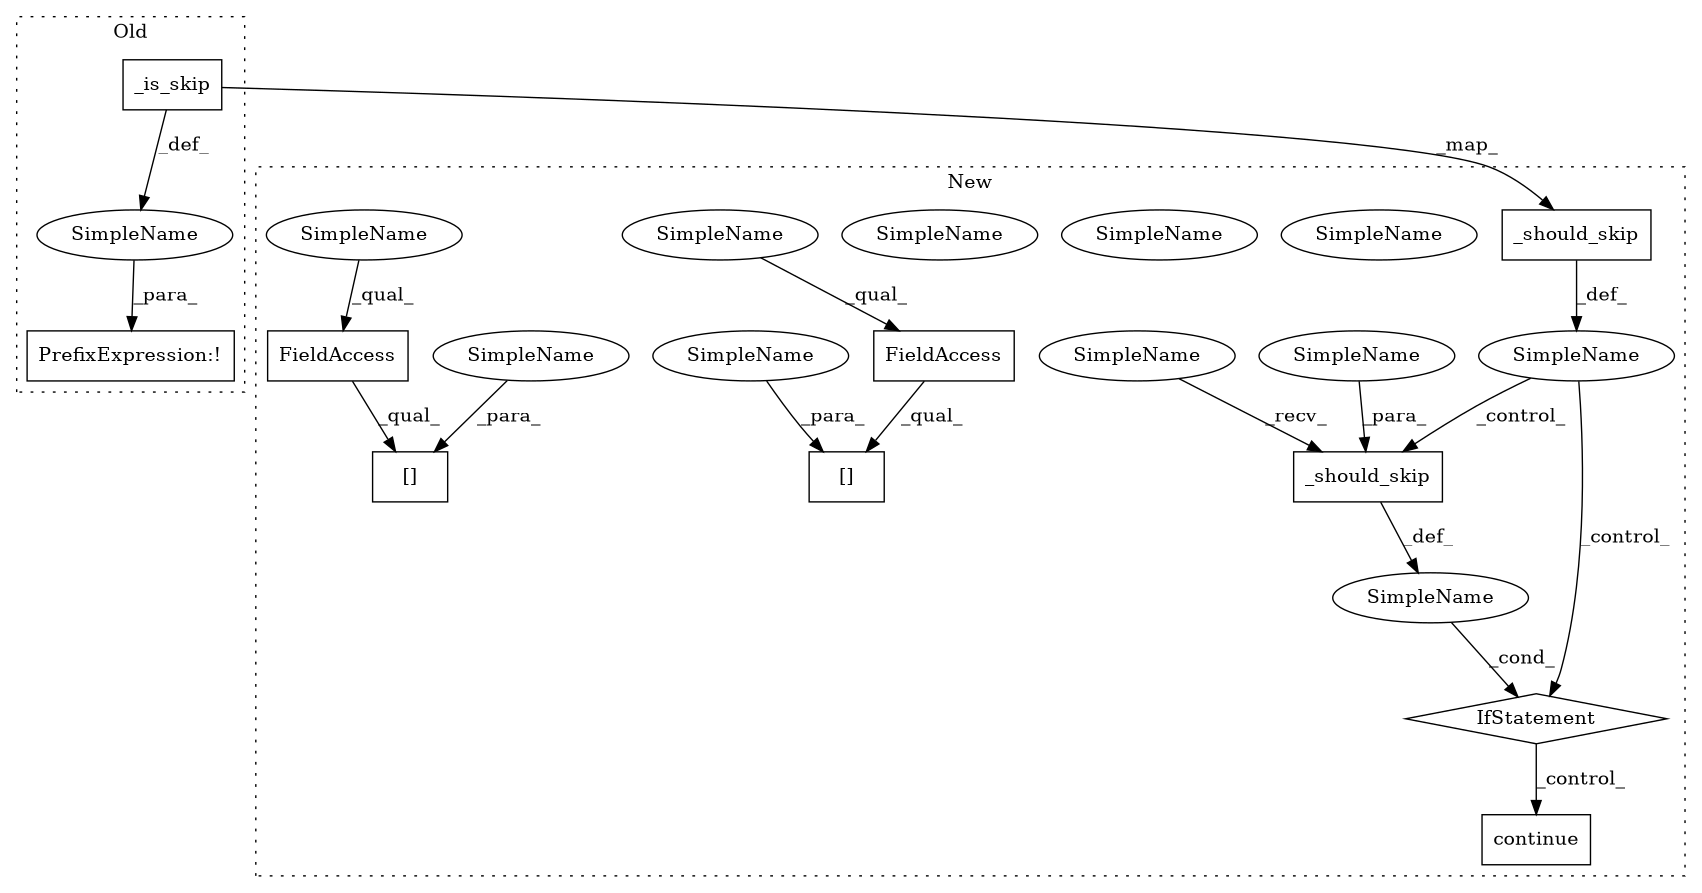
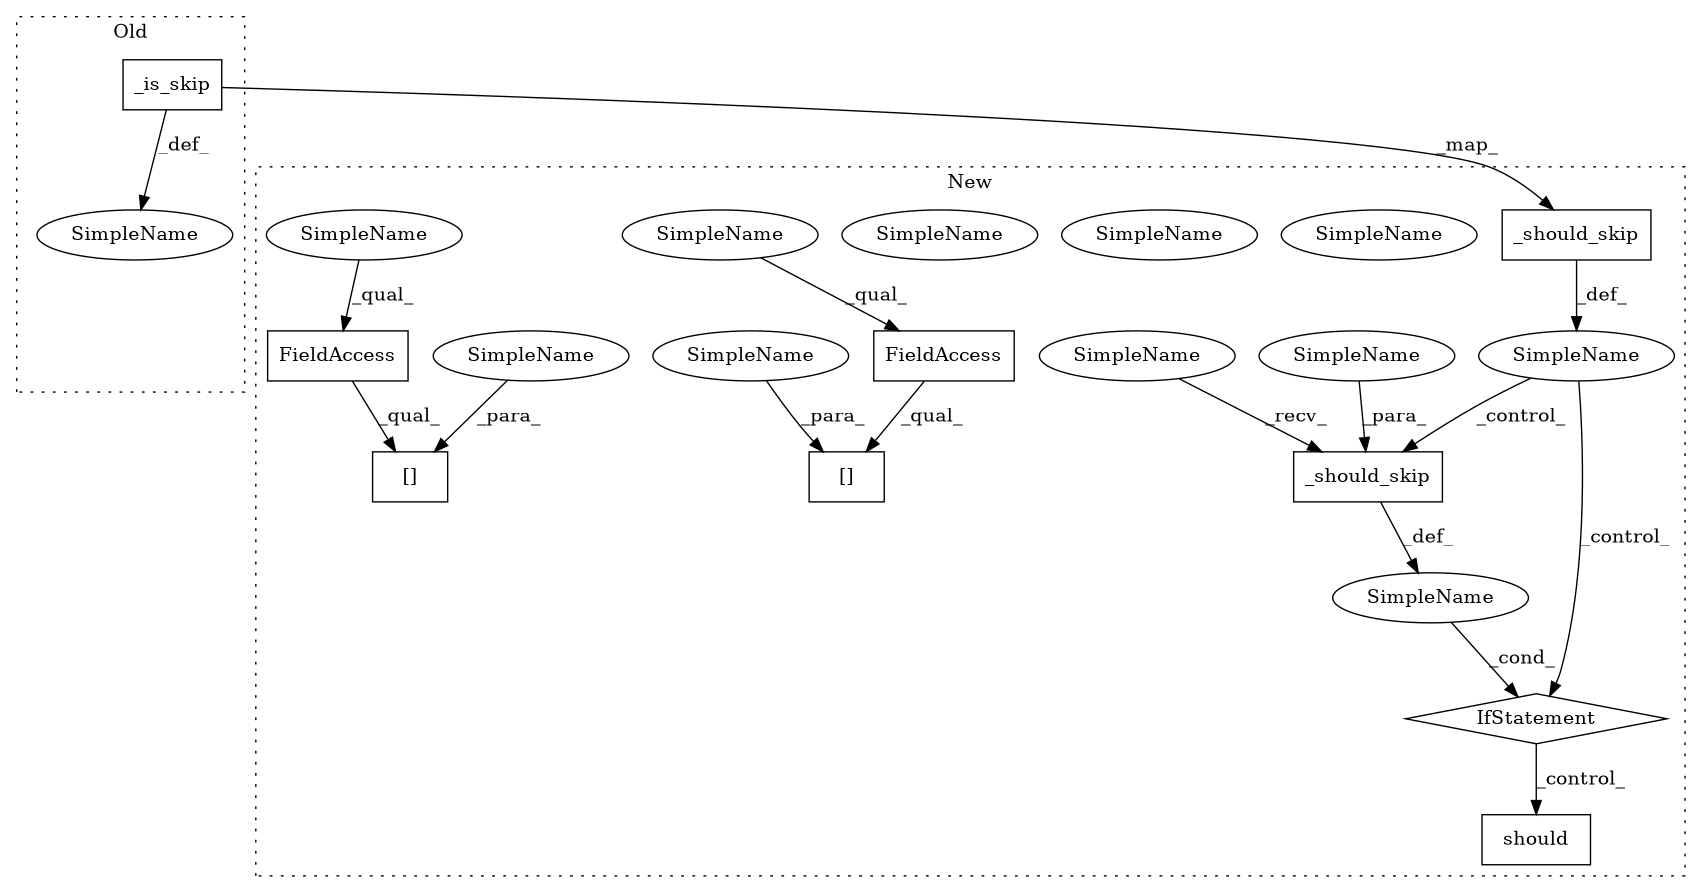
(131, 356) -> none
(1536, 840) -> (1536, 840)
